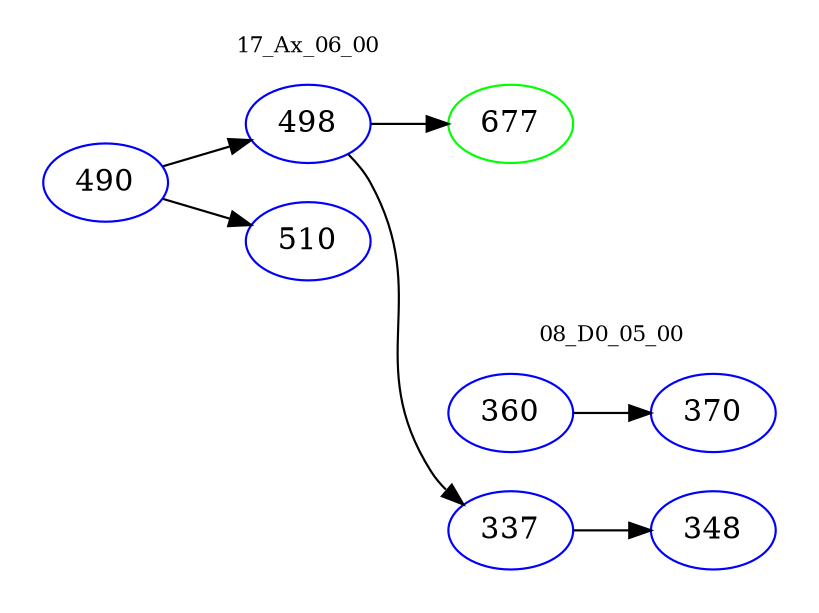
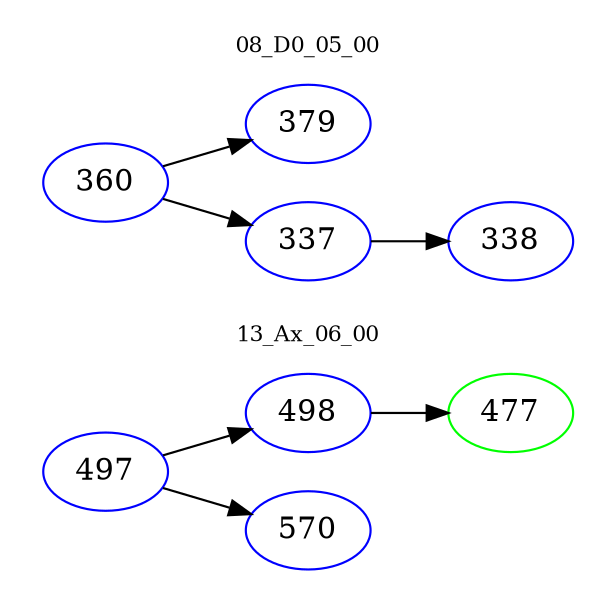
(308, 47) -> (308, 336)
(511, 124) -> (511, 413)
(106, 183) -> (106, 472)
(308, 241) -> (308, 530)
(398, 322) -> (196, 209)
(713, 413) -> (308, 124)
(713, 530) -> (511, 241)
